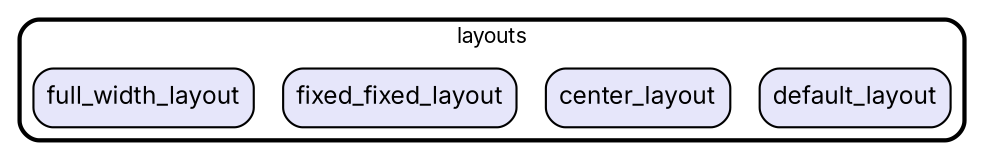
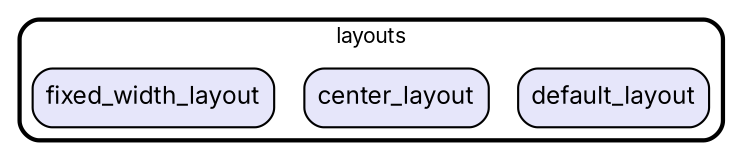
(144, 98) -> none
(400, 98) -> (153, 98)
